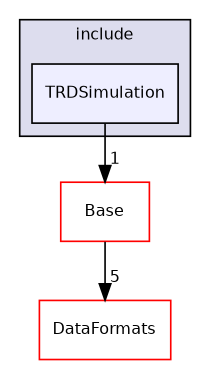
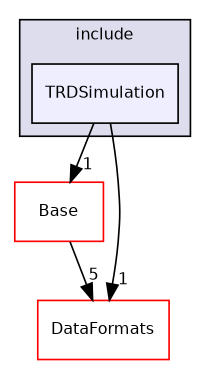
none -> (120, 204)
